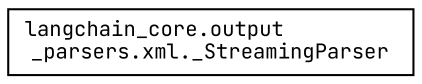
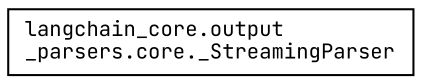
(211, 42) -> (211, 42)
